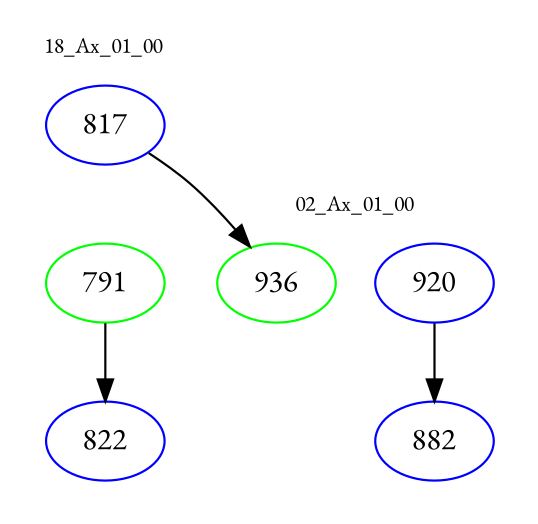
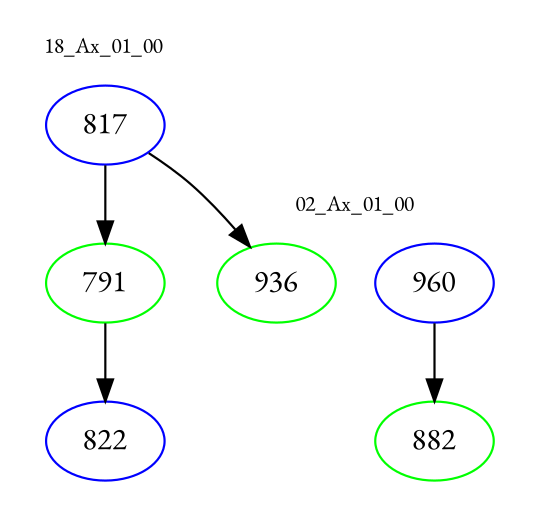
none -> (105, 193)
(435, 283) -> (435, 283)
(435, 441) -> (435, 441)
